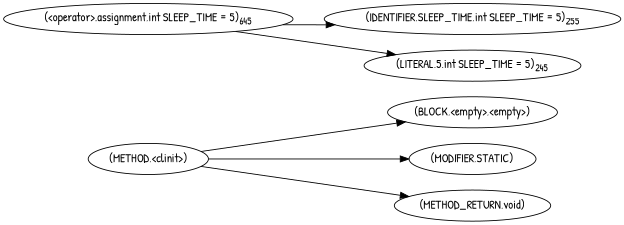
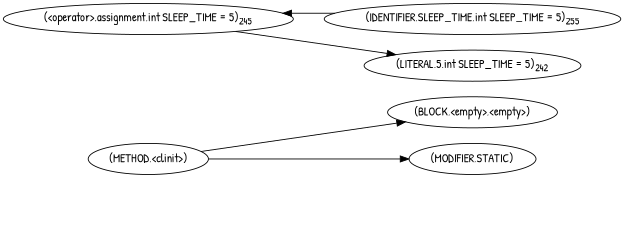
(246, 18) -> (246, 18)
(304, 25) -> (313, 13)
(542, 64) -> (542, 64)
(473, 206) -> none
